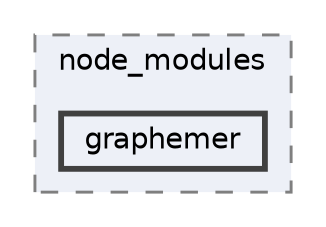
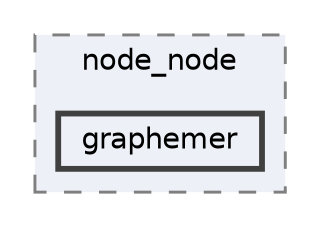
(163, 63) -> (160, 63)
